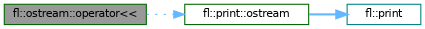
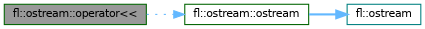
(247, 14) -> (247, 14)
(384, 14) -> (384, 14)
